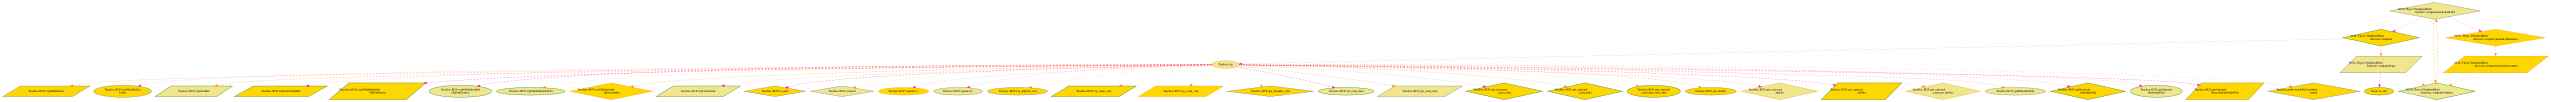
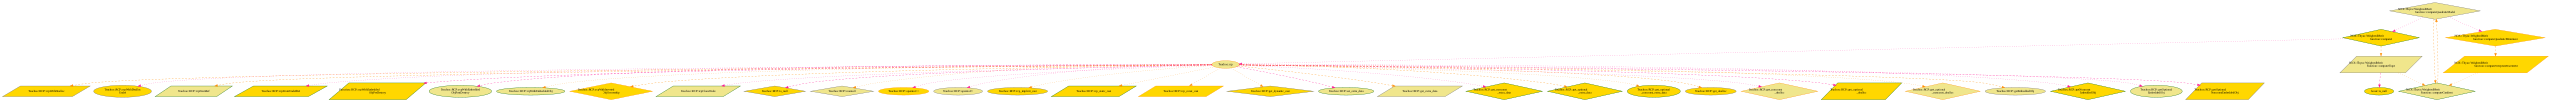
(2314, 91) -> none
